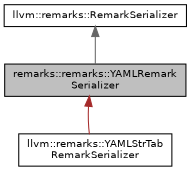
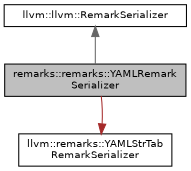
(95, 16) -> (95, 16)
(88, 120) -> (102, 110)
